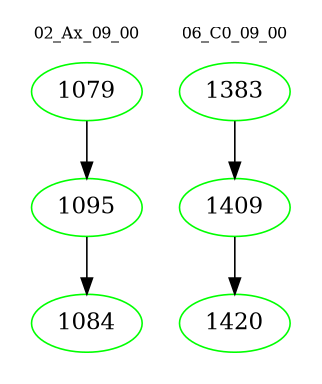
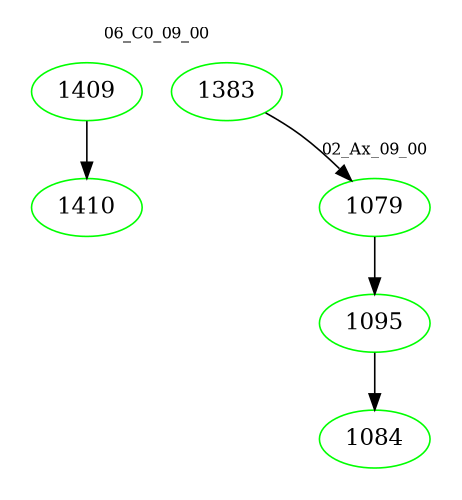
(235, 142) -> (317, 148)
(235, 323) -> (87, 207)
